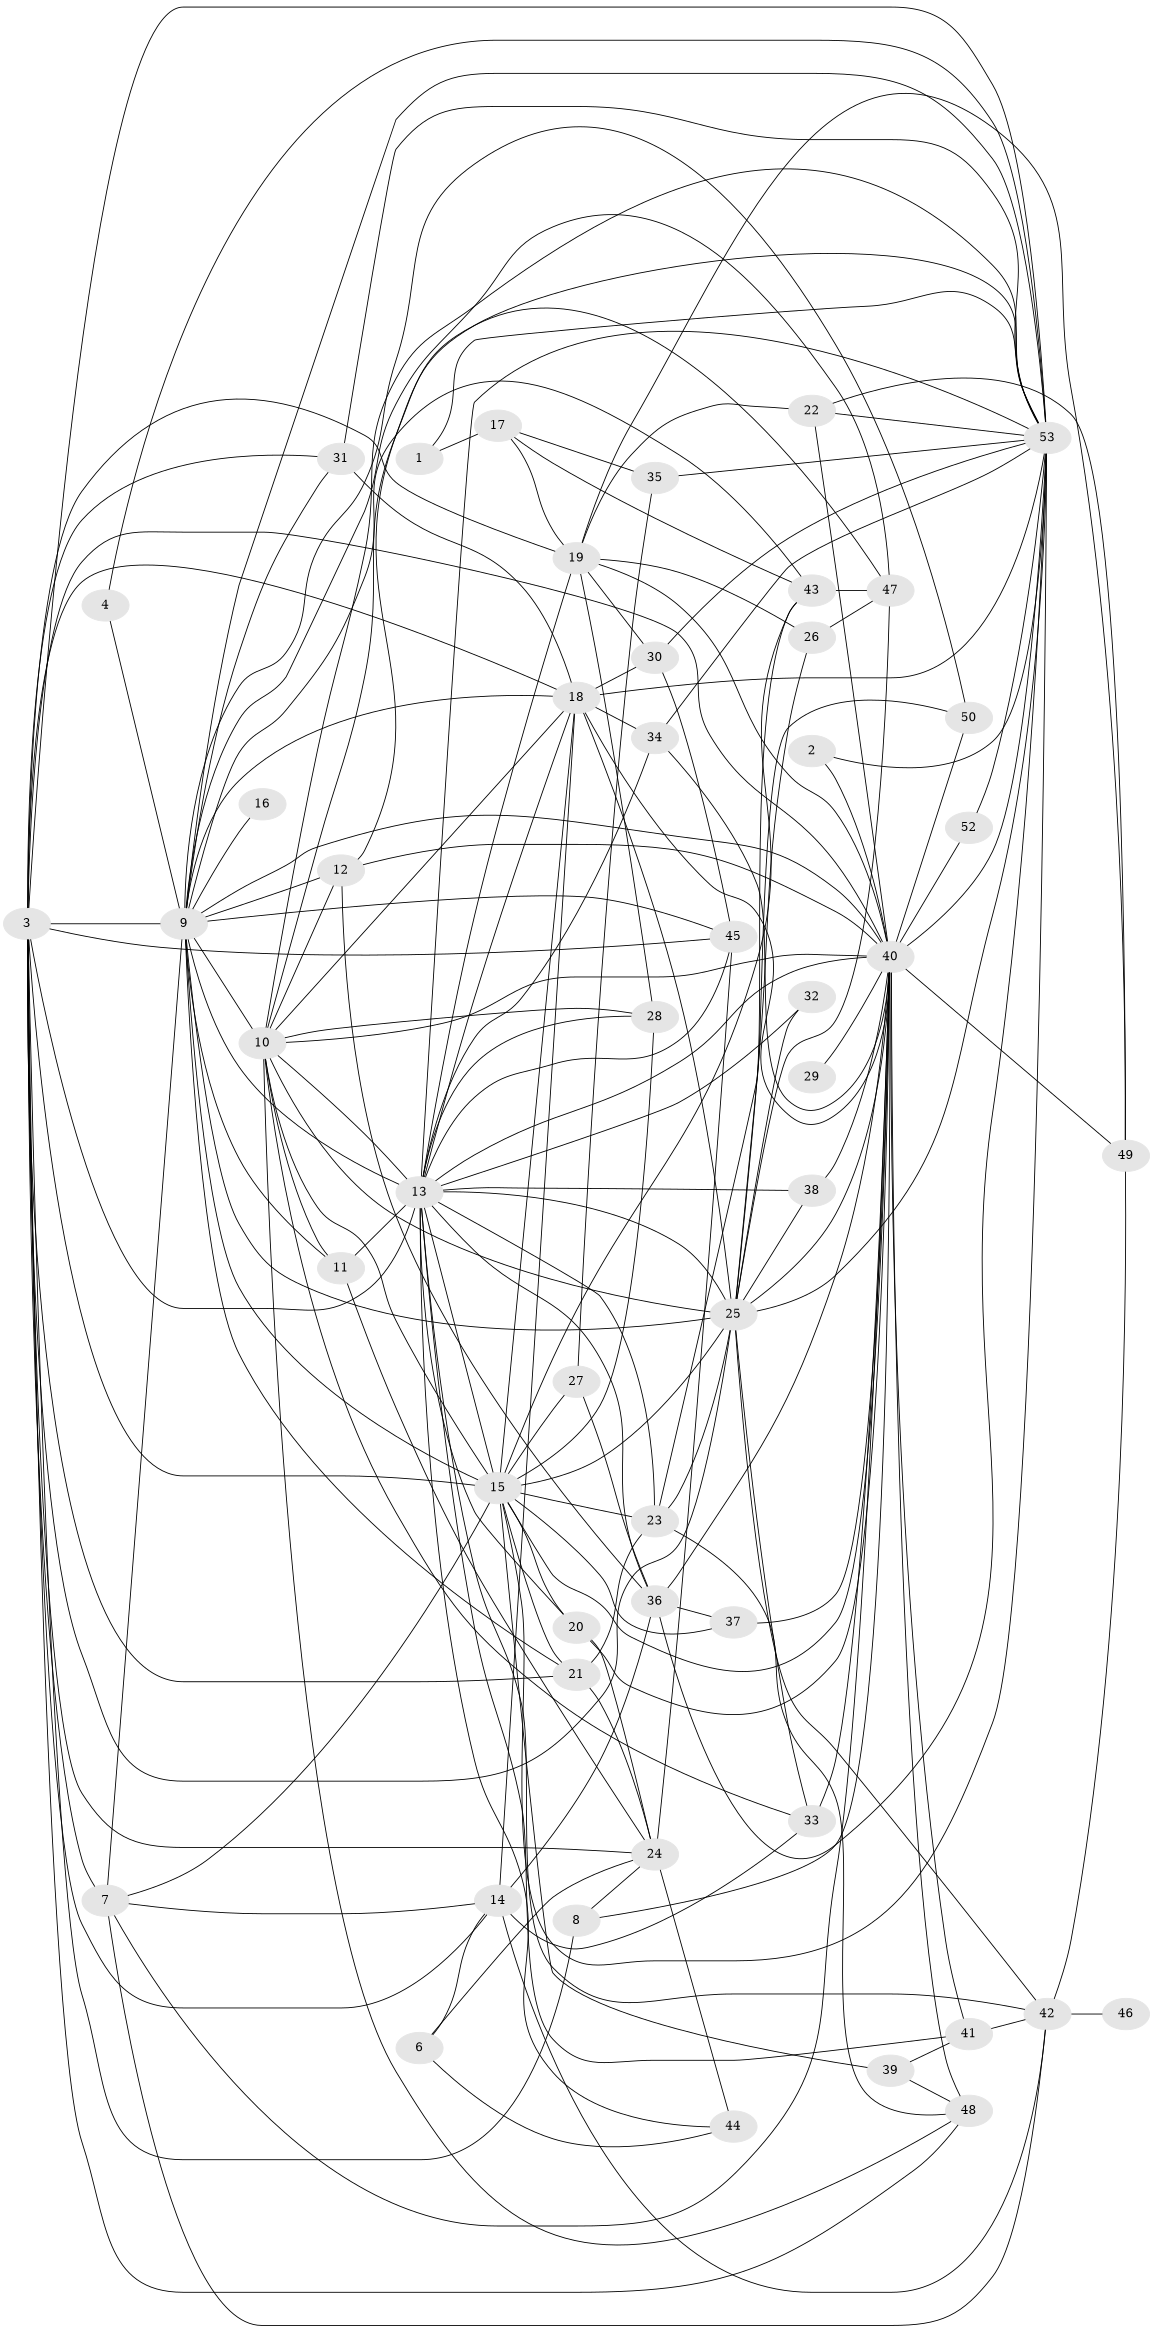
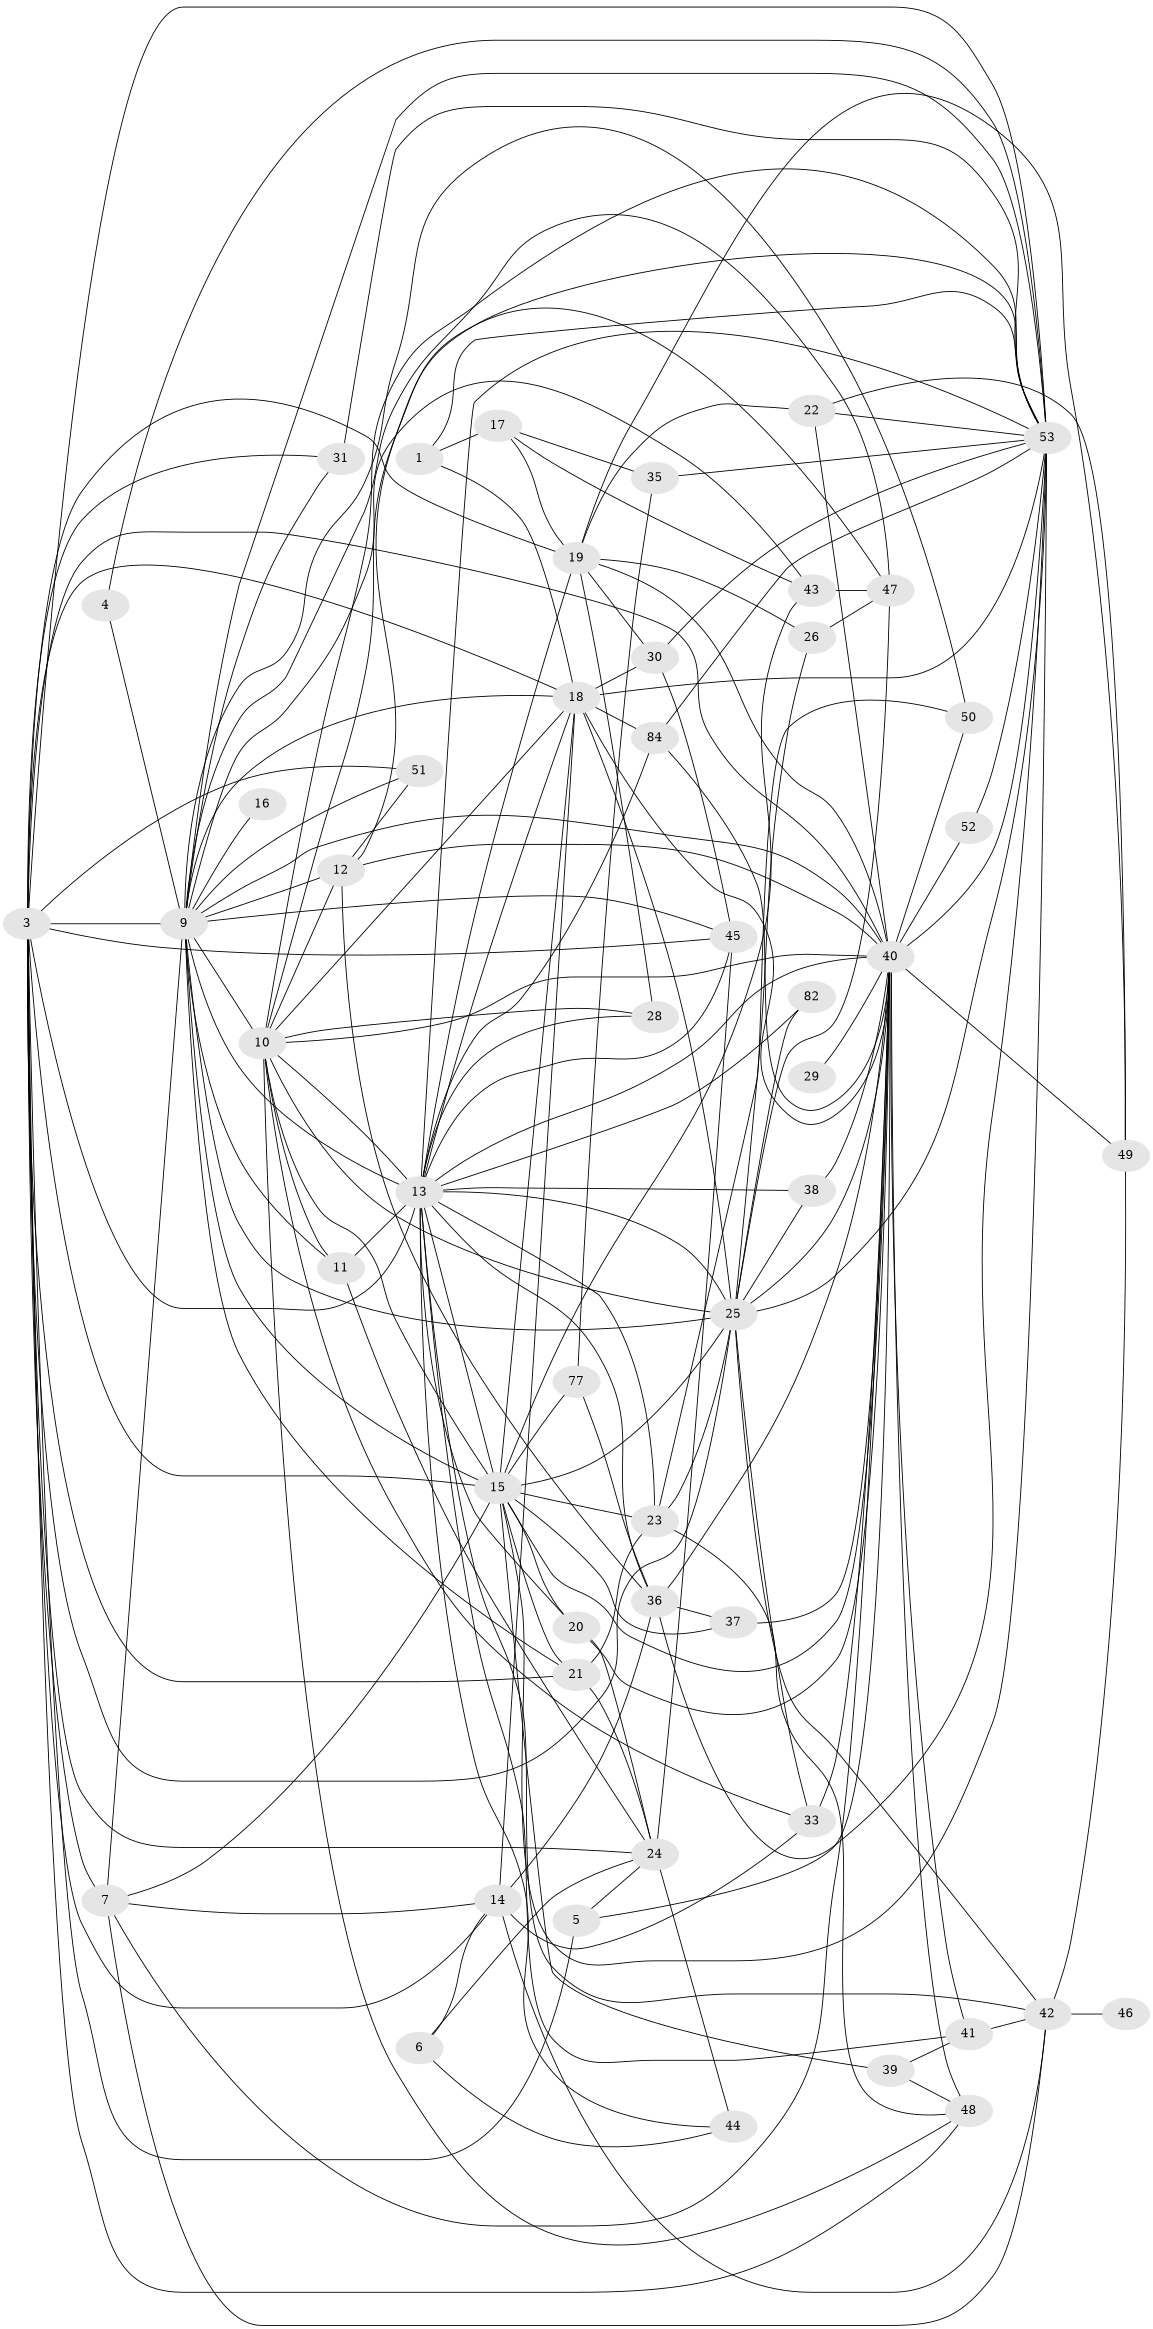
(484, 556) -> (538, 553)
(655, 738) -> (655, 738)
(812, 751) -> none
none -> (420, 771)
(760, 861) -> none
(812, 997) -> (812, 997)
(632, 1277) -> none
(577, 1382) -> (577, 1382)
(577, 1921) -> (577, 1921)
